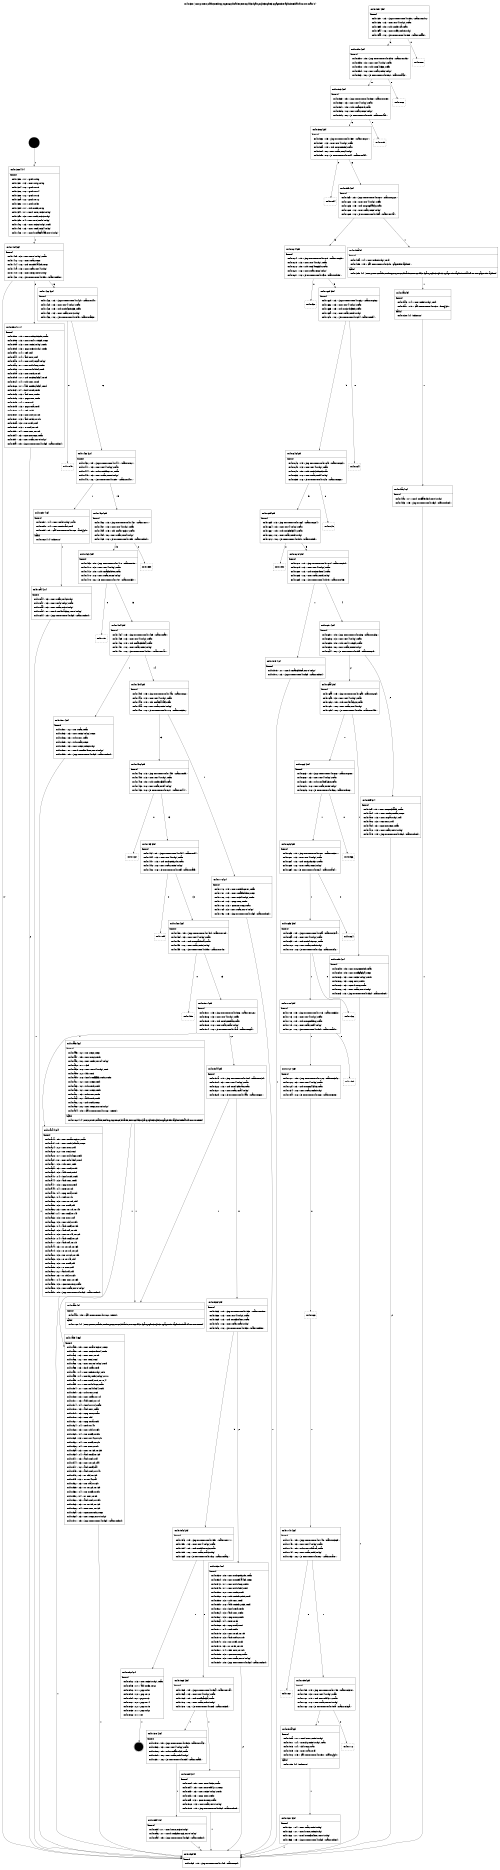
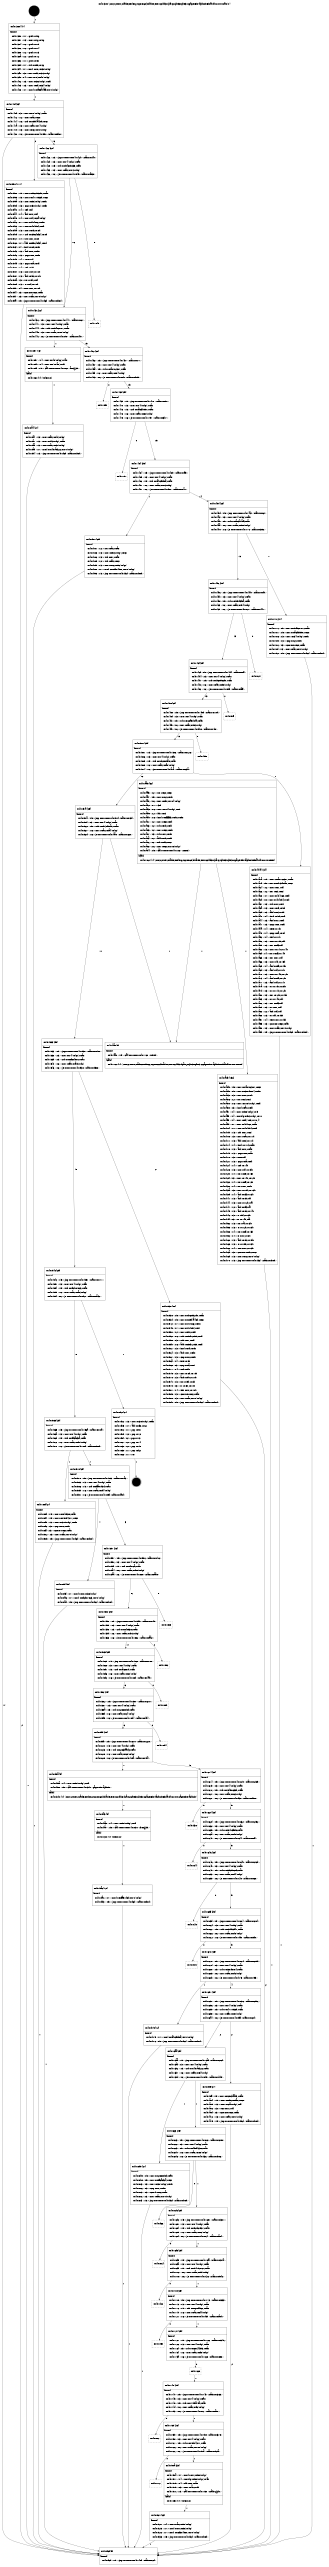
none -> (115, 1521)
